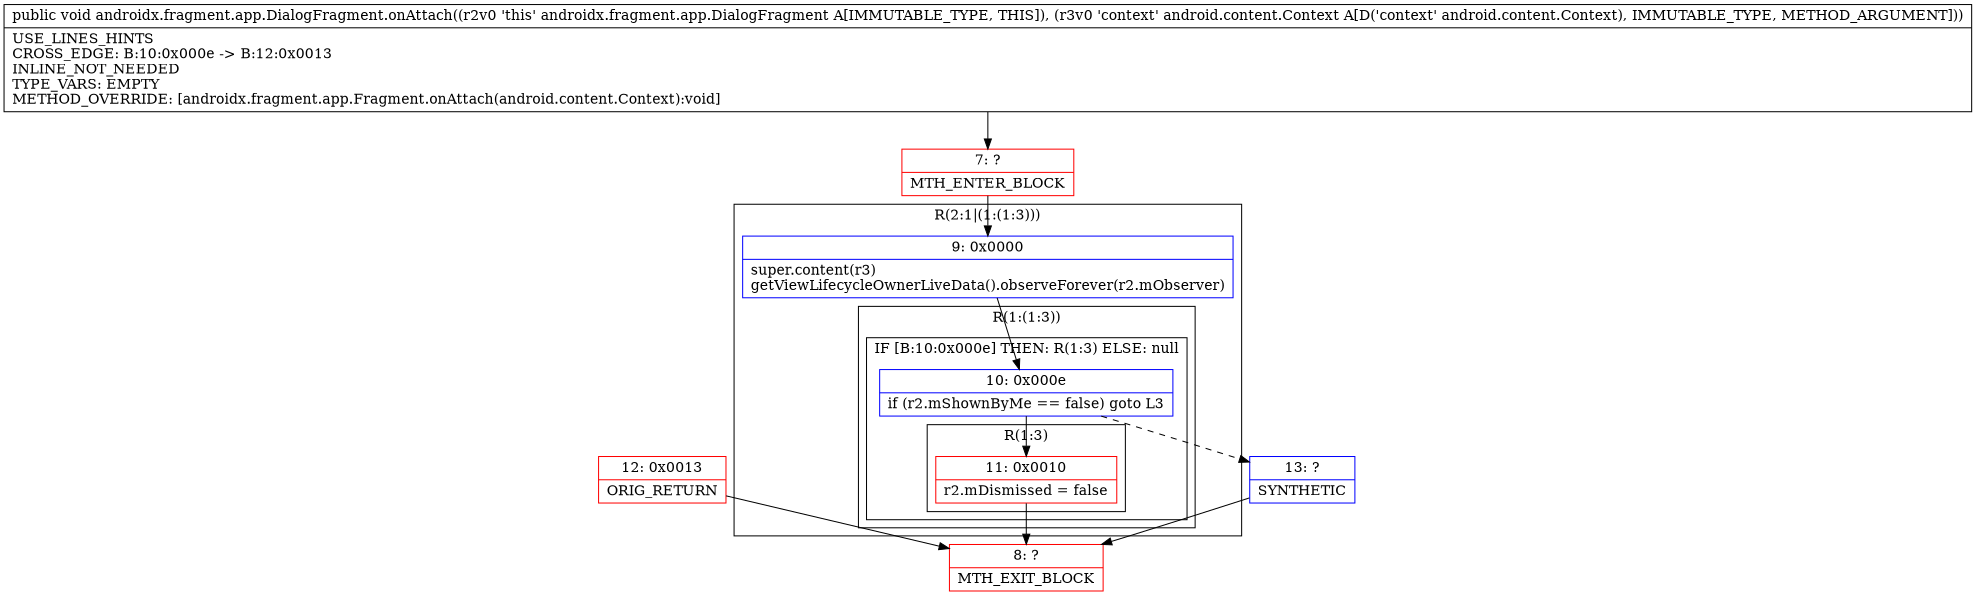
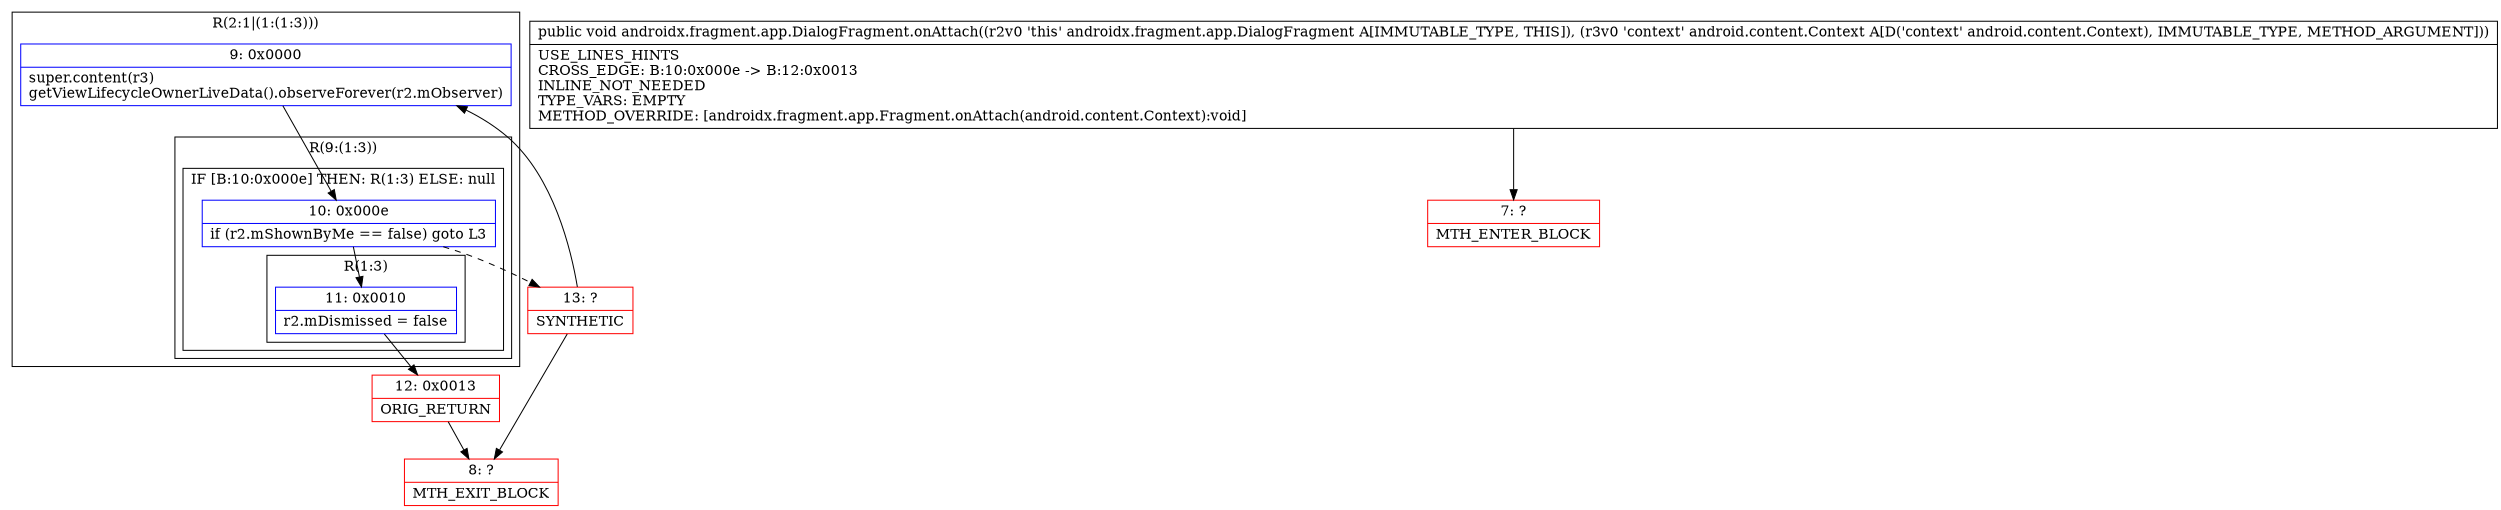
(988, 211) -> (544, 184)
(1027, 318) -> (343, 149)
(1026, 480) -> (366, 310)
(1302, 480) -> (580, 310)
(1026, 519) -> (398, 350)
